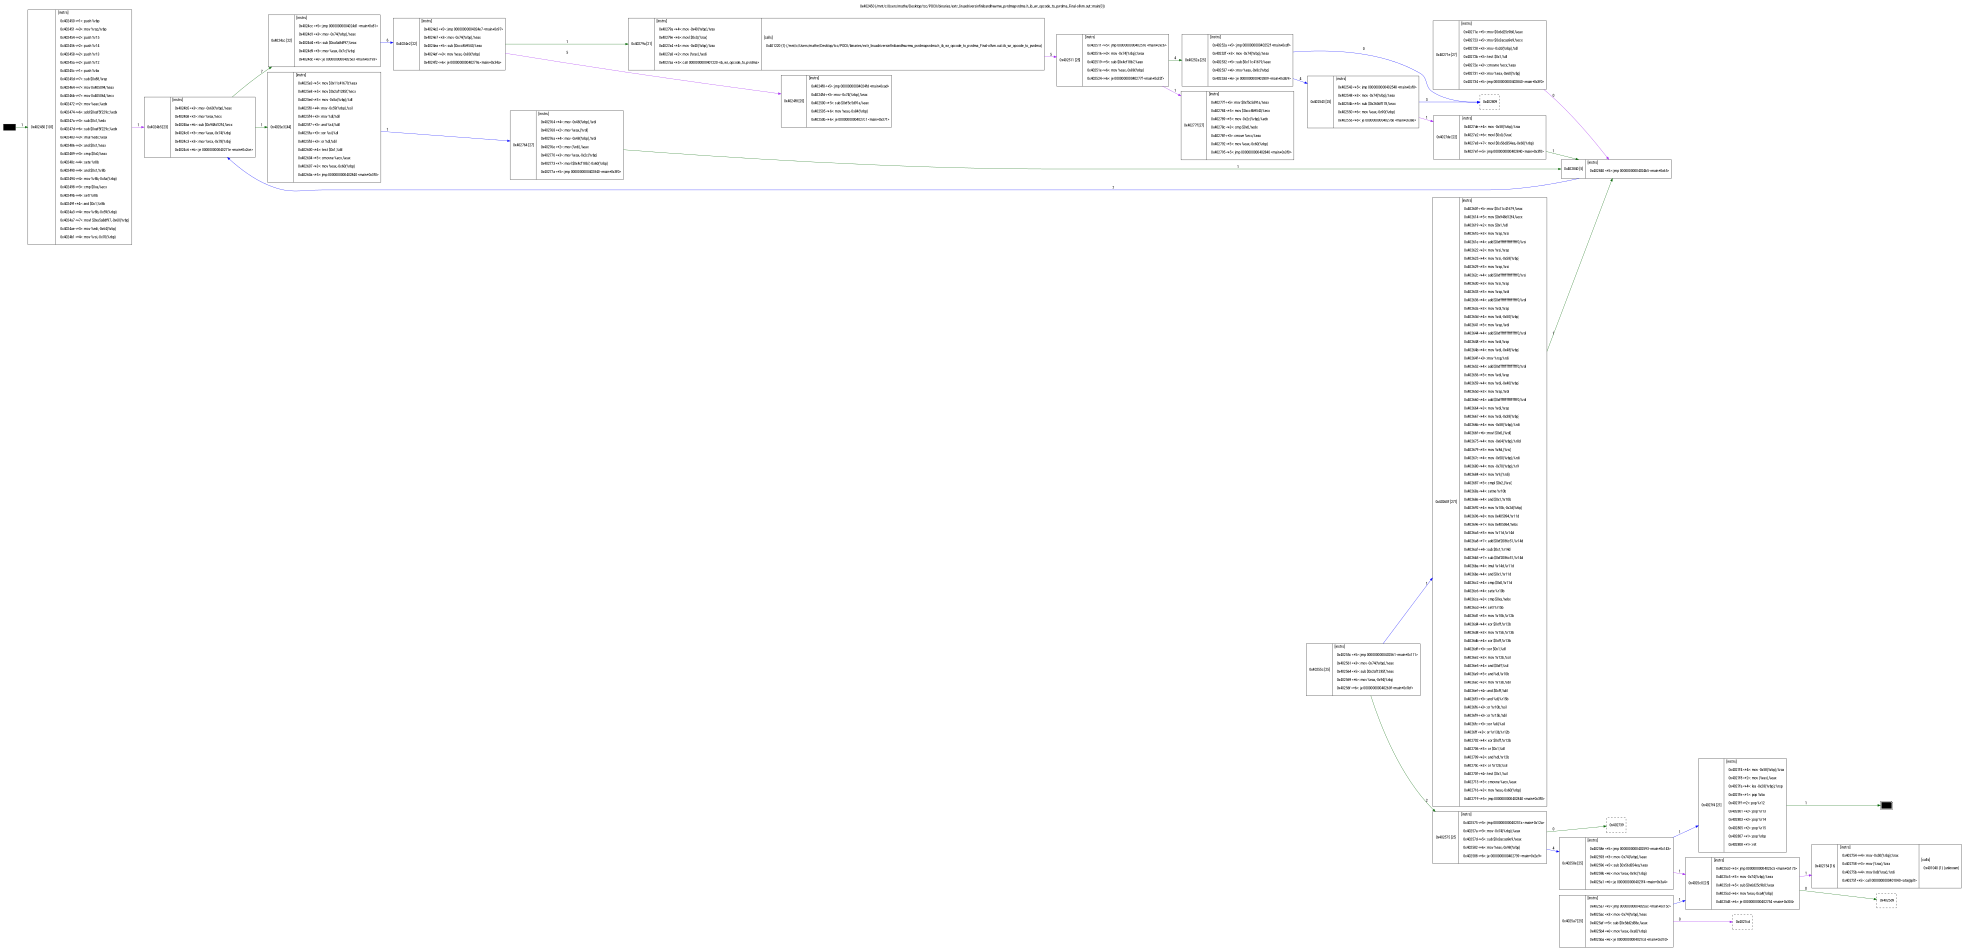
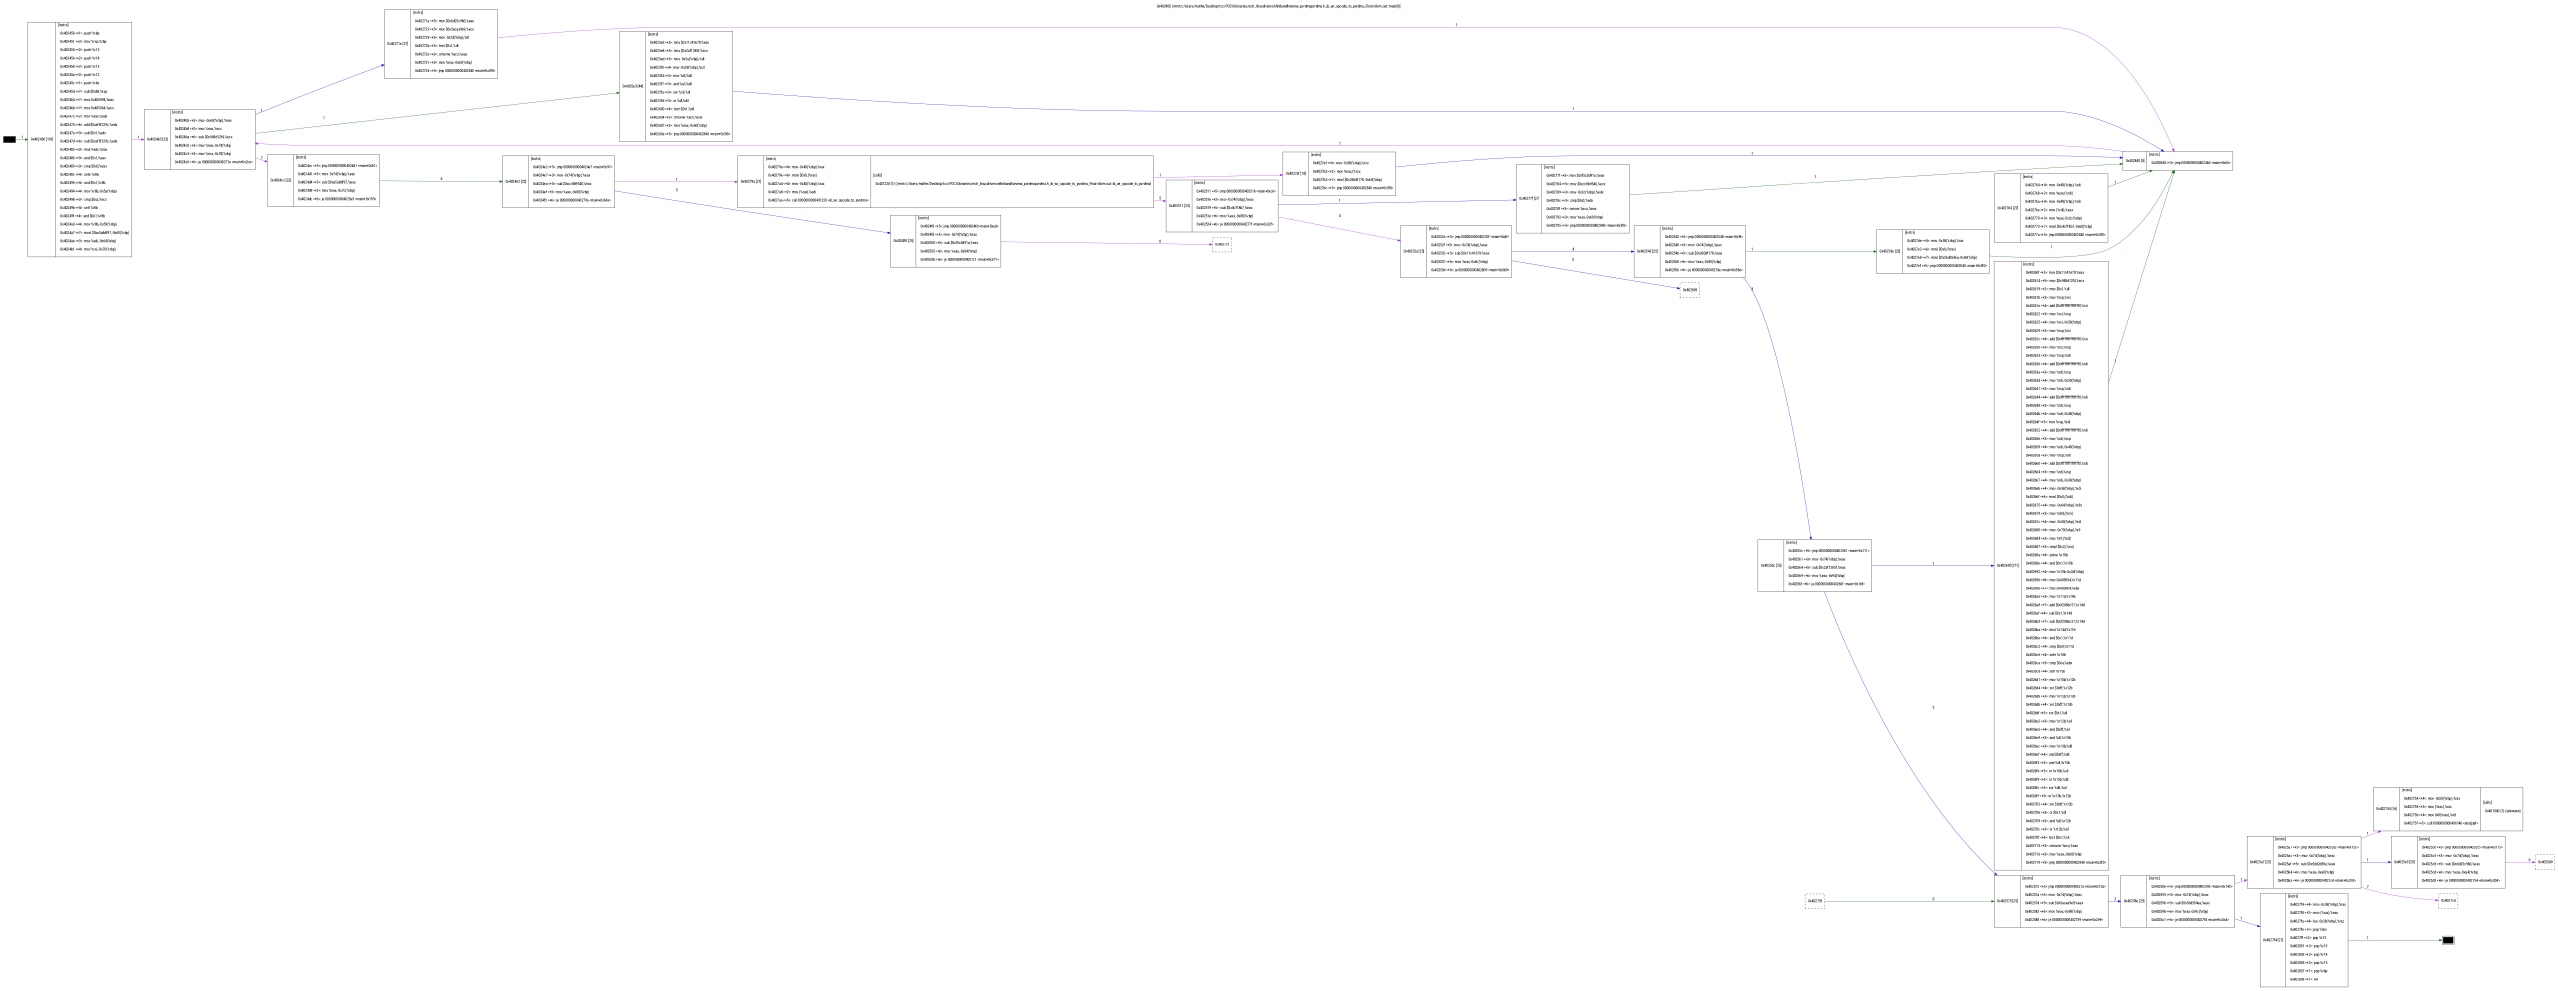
(385, 42) -> (440, 181)
(565, 44) -> (675, 182)
(1174, 60) -> (1338, 229)
(642, 74) -> (751, 212)
(250, 82) -> (260, 160)
none -> (318, 90)
(1170, 90) -> (1396, 202)
(1553, 96) -> (1456, 25)
(1448, 102) -> (1787, 404)
(1425, 119) -> (1810, 252)
(444, 136) -> (1451, 111)
none -> (1339, 174)
none -> (1875, 179)
(900, 190) -> (1191, 146)
none -> (1222, 245)
(1396, 756) -> (1895, 742)
(1575, 829) -> (1908, 901)
(1553, 848) -> (2115, 899)
(1678, 873) -> (2240, 882)
(1804, 876) -> (2370, 835)
(1837, 895) -> (2519, 862)
(1679, 919) -> (2367, 887)
